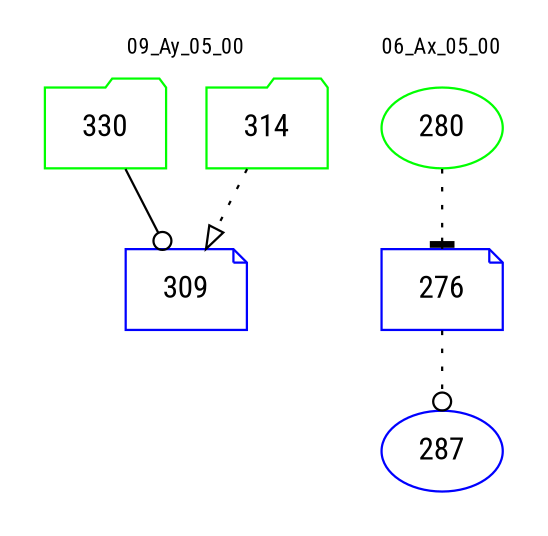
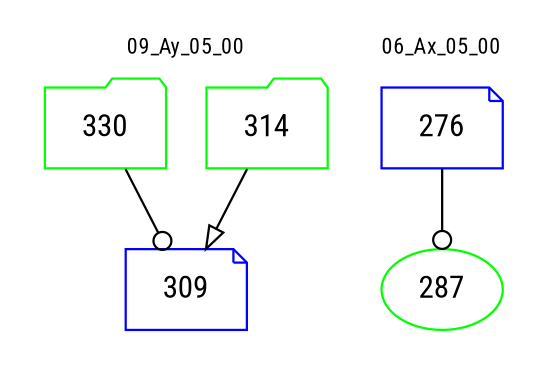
(442, 128) -> none
(232, 199) -> (232, 199)
(442, 362) -> (442, 200)
(442, 451) -> (442, 290)
